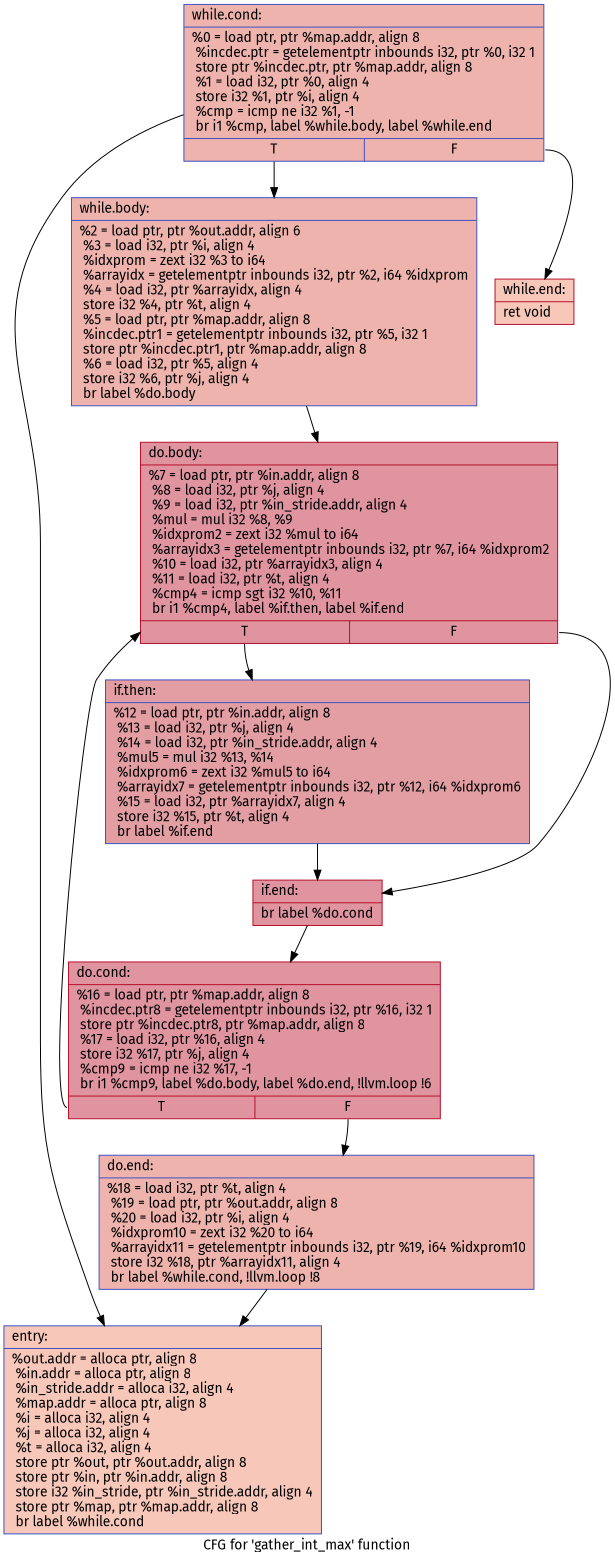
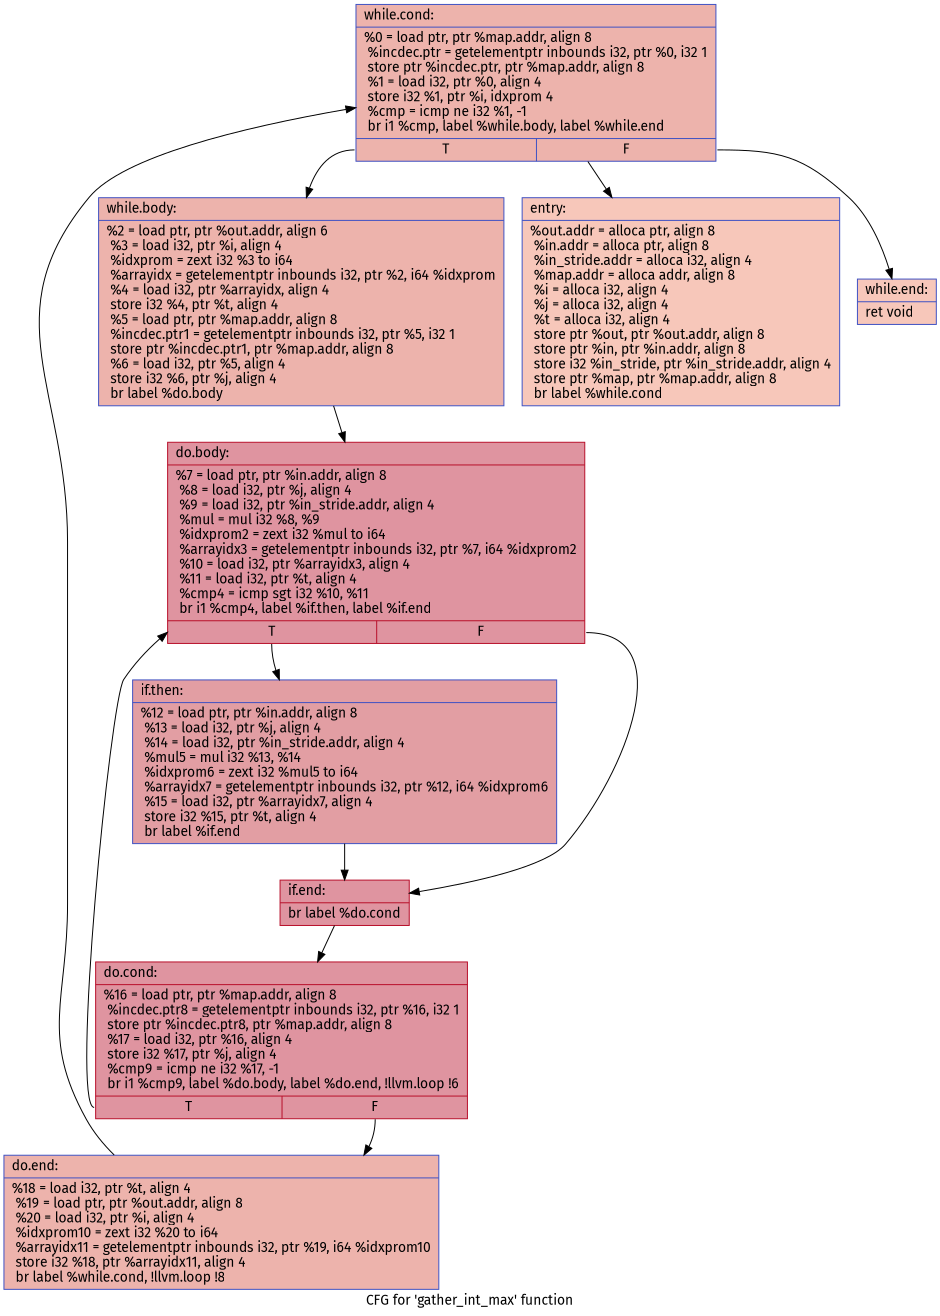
(276, 97) -> (459, 97)
(534, 302) -> (897, 302)
(256, 1304) -> (67, 539)
(109, 1404) -> (633, 276)
